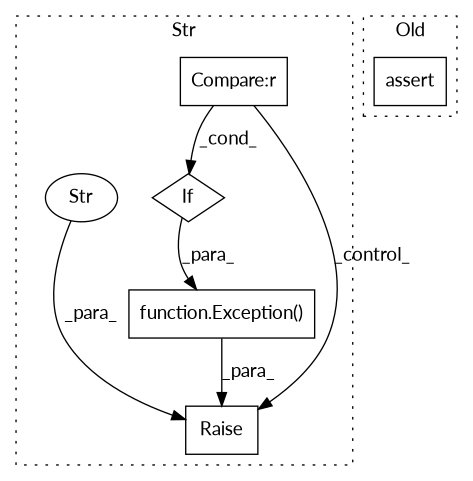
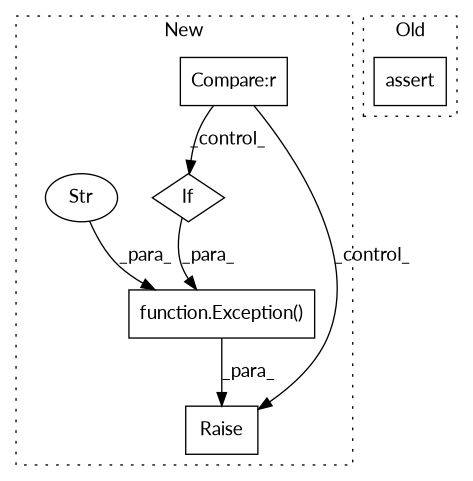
(184, 31) -> (184, 31)
(228, 140) -> (228, 140)
(68, 344) -> (111, 257)
